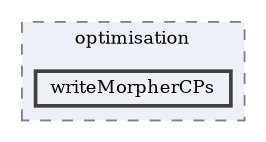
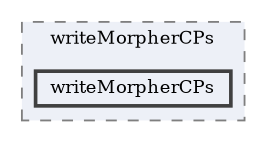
(133, 39) -> (133, 39)
